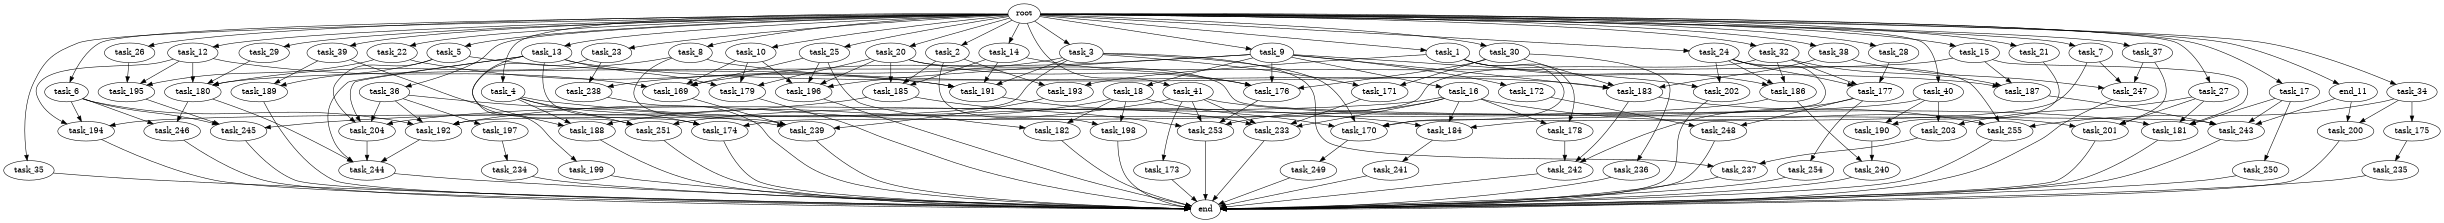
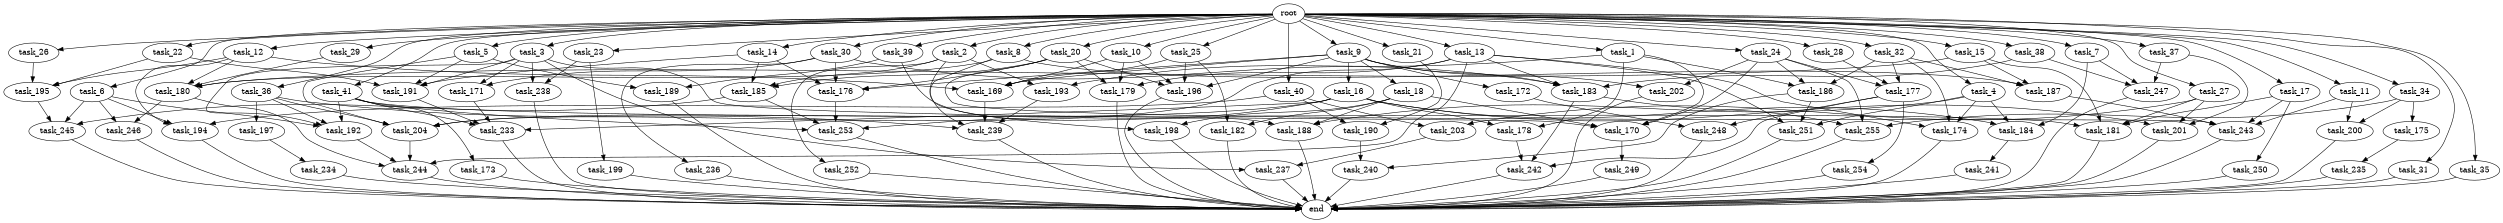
(2353, 92) -> (2355, 92)
none -> (842, 170)
none -> (2414, 170)
